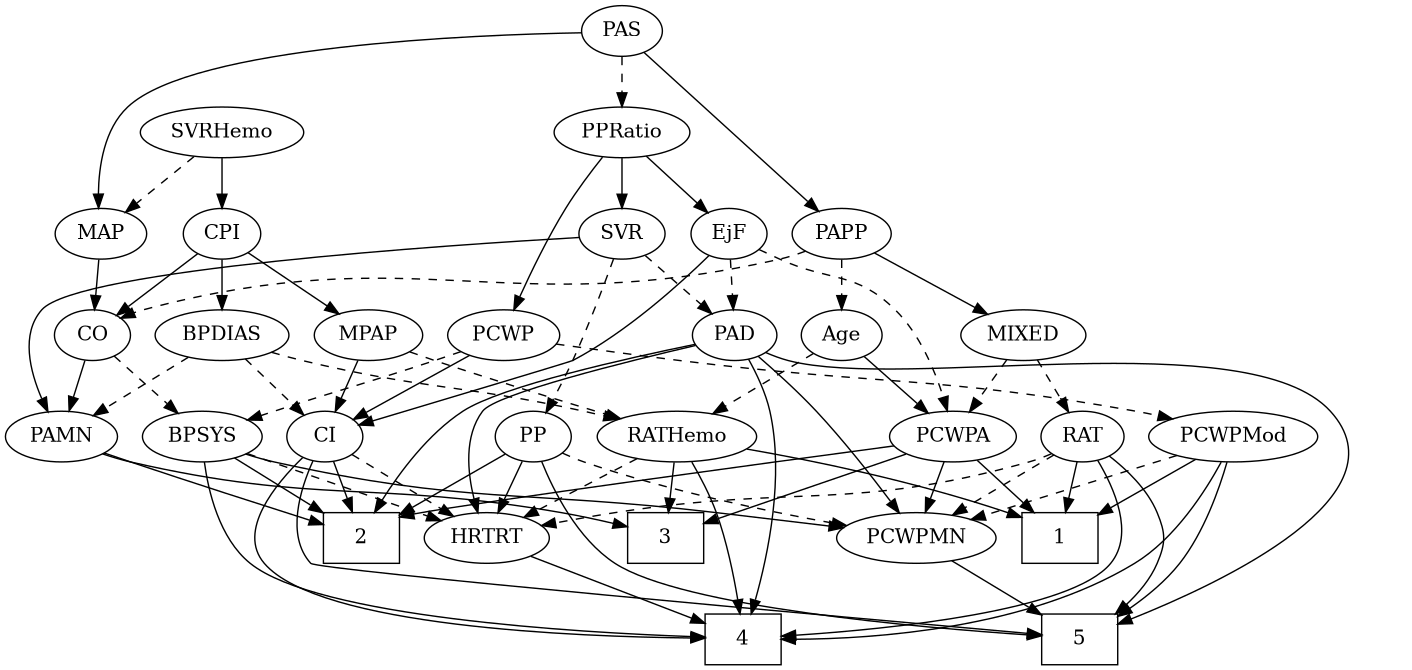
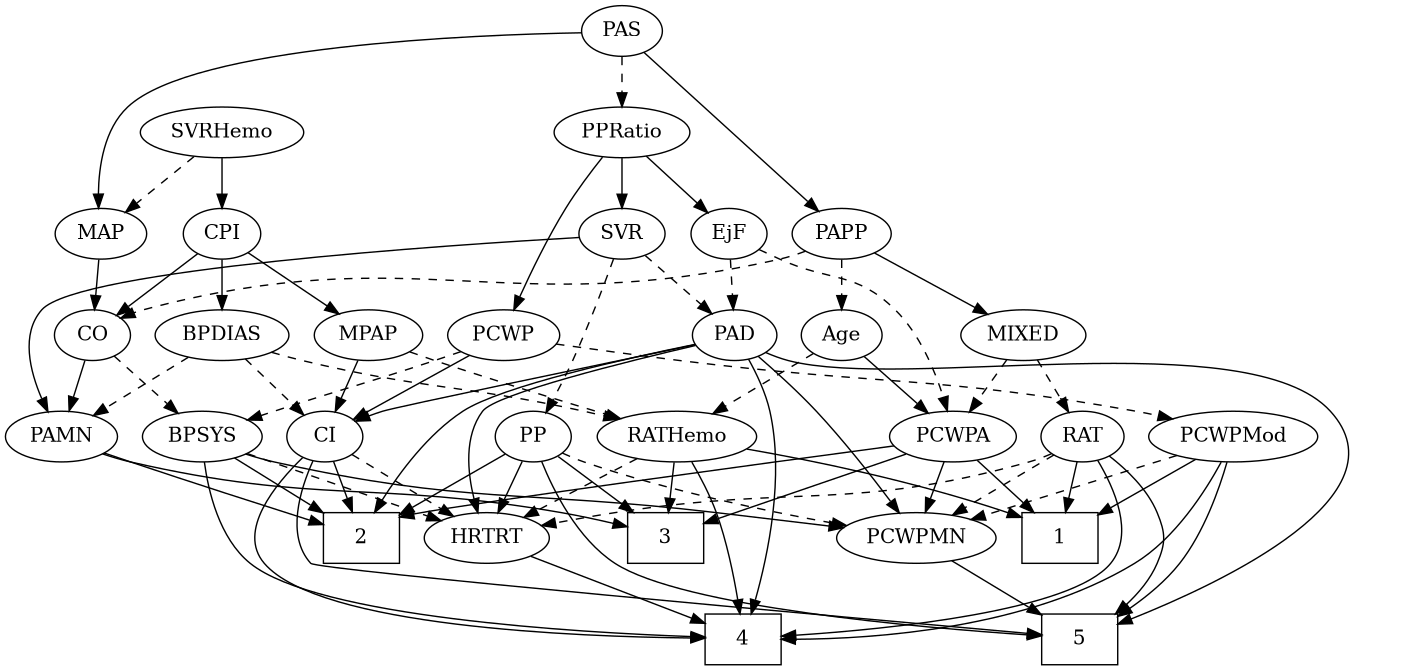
(556, 366) -> (532, 379)
none -> (584, 476)
